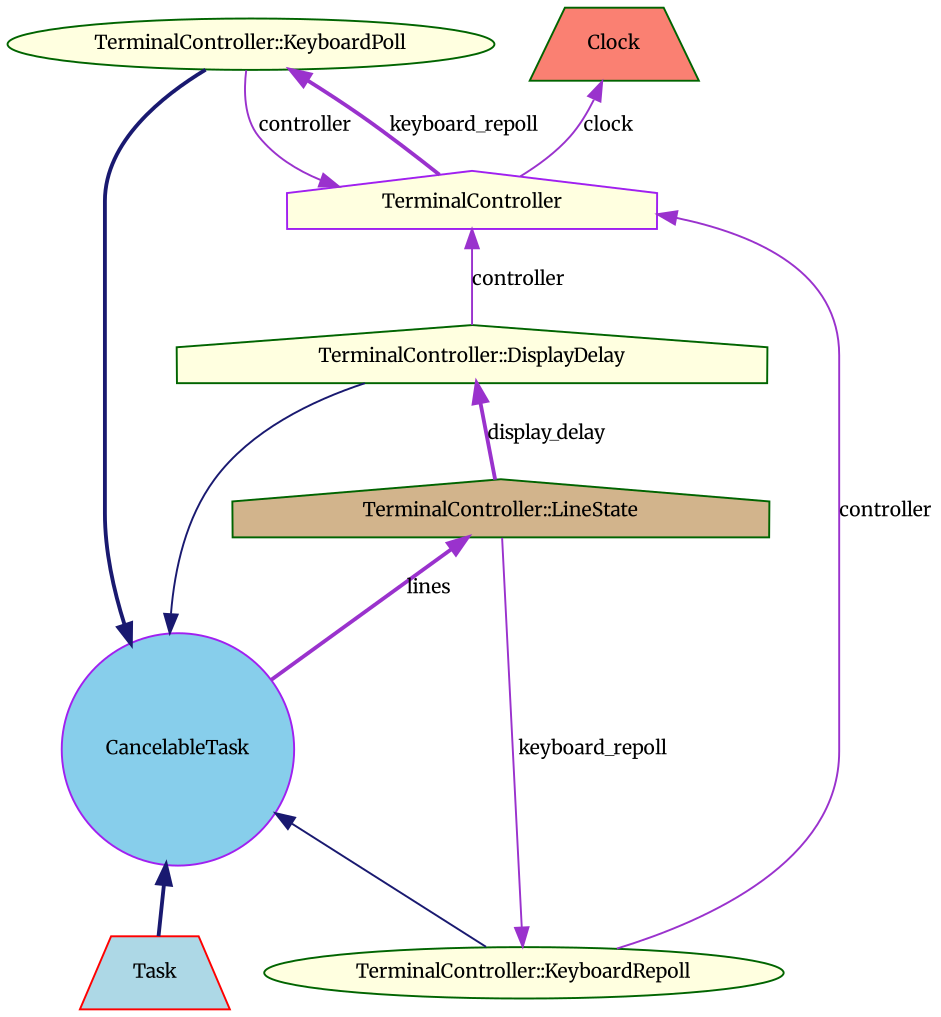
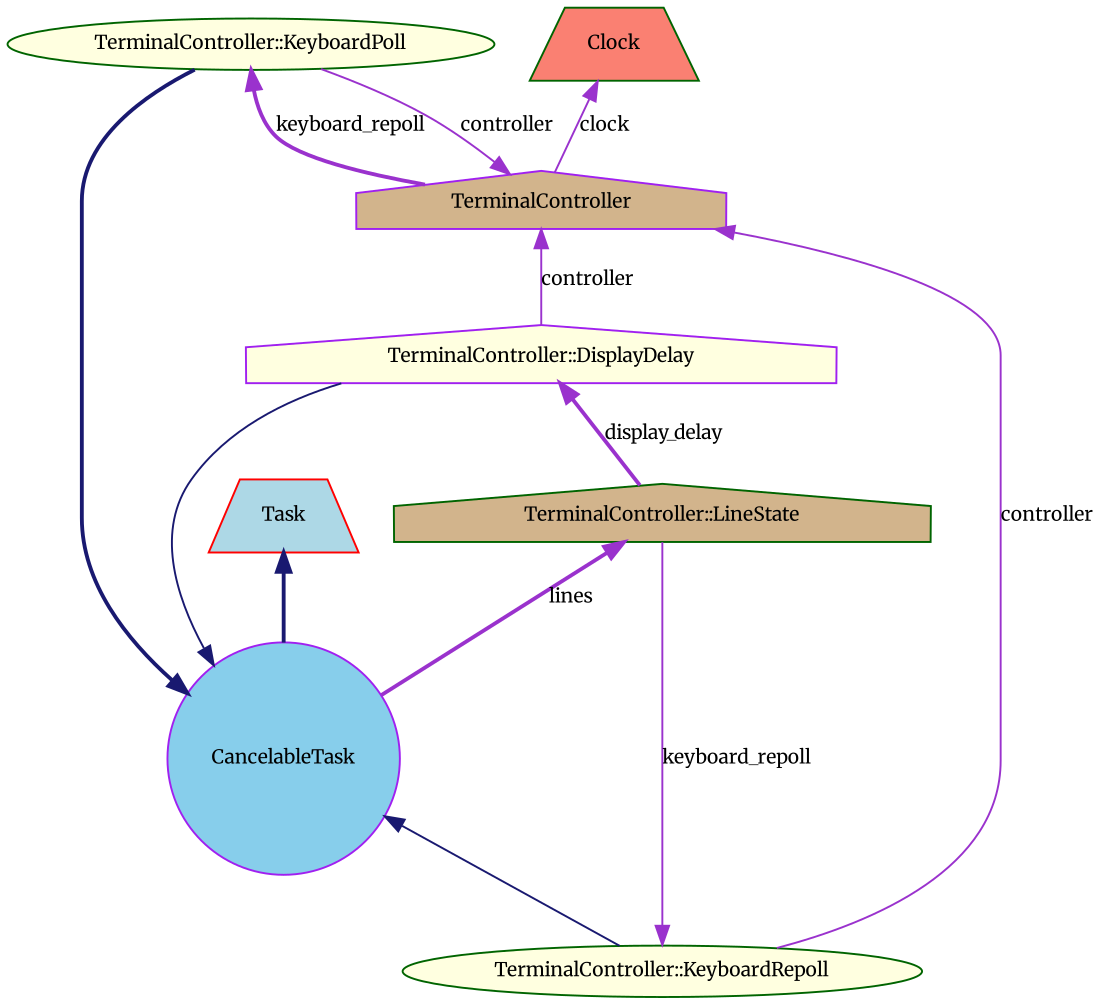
(472, 203) -> (541, 203)
(472, 357) -> (541, 357)
(161, 910) -> (284, 607)
